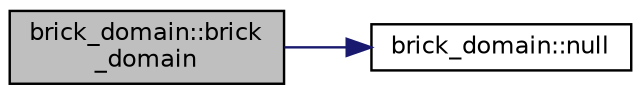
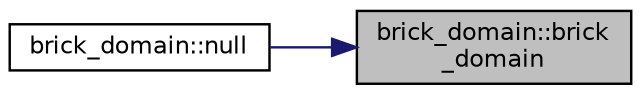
(315, 47) -> (301, 47)
